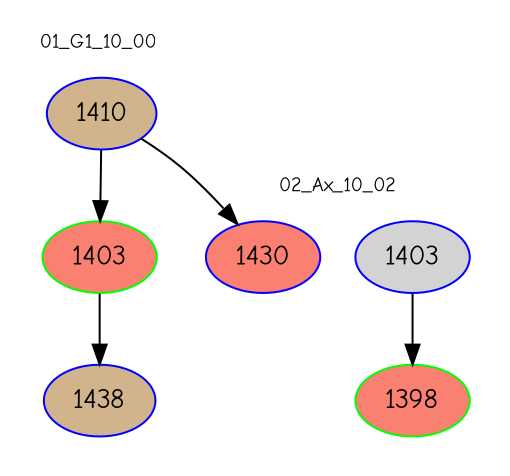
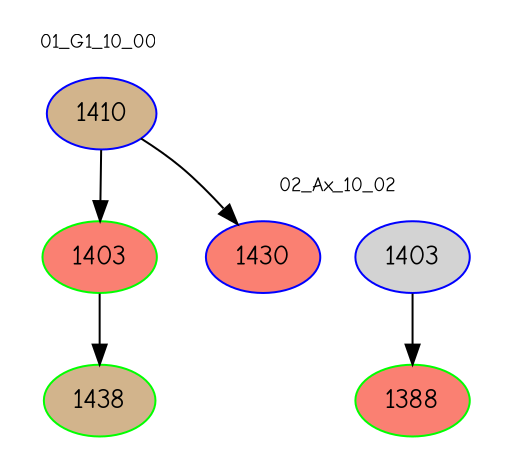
(100, 401) -> (100, 401)
(413, 401) -> (413, 401)
